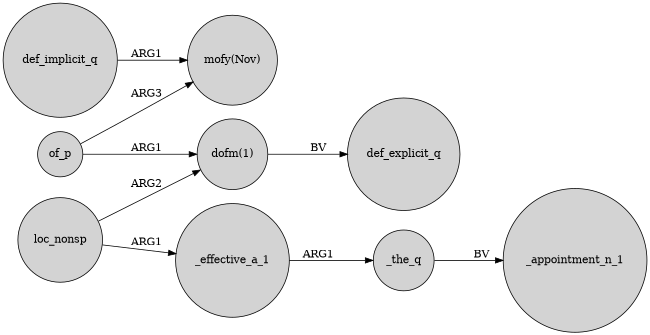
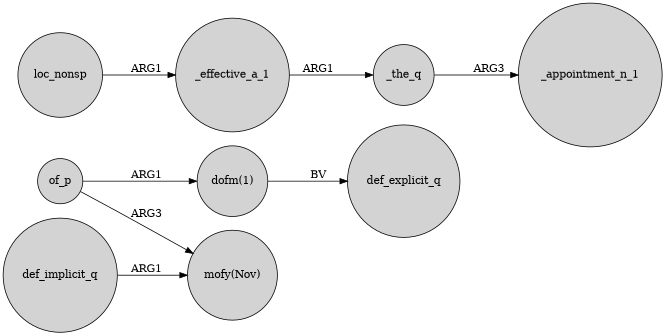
(146, 197) -> none
(482, 255) -> (489, 69)
